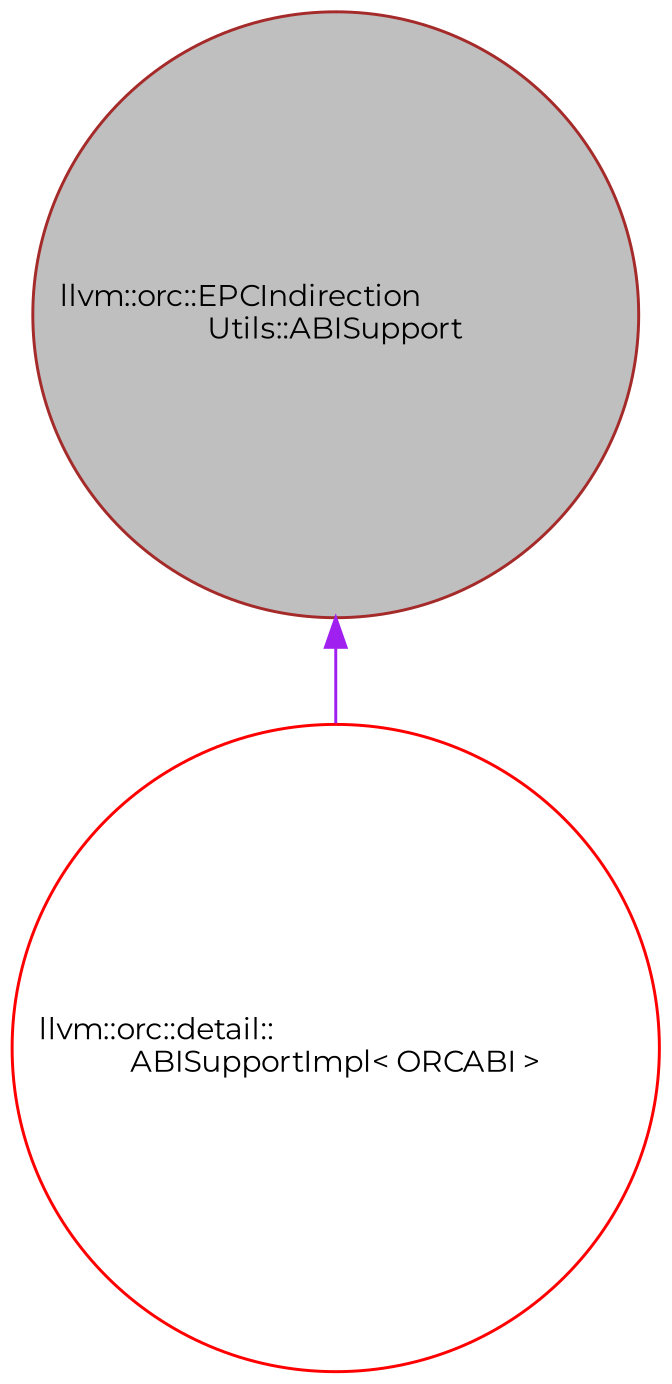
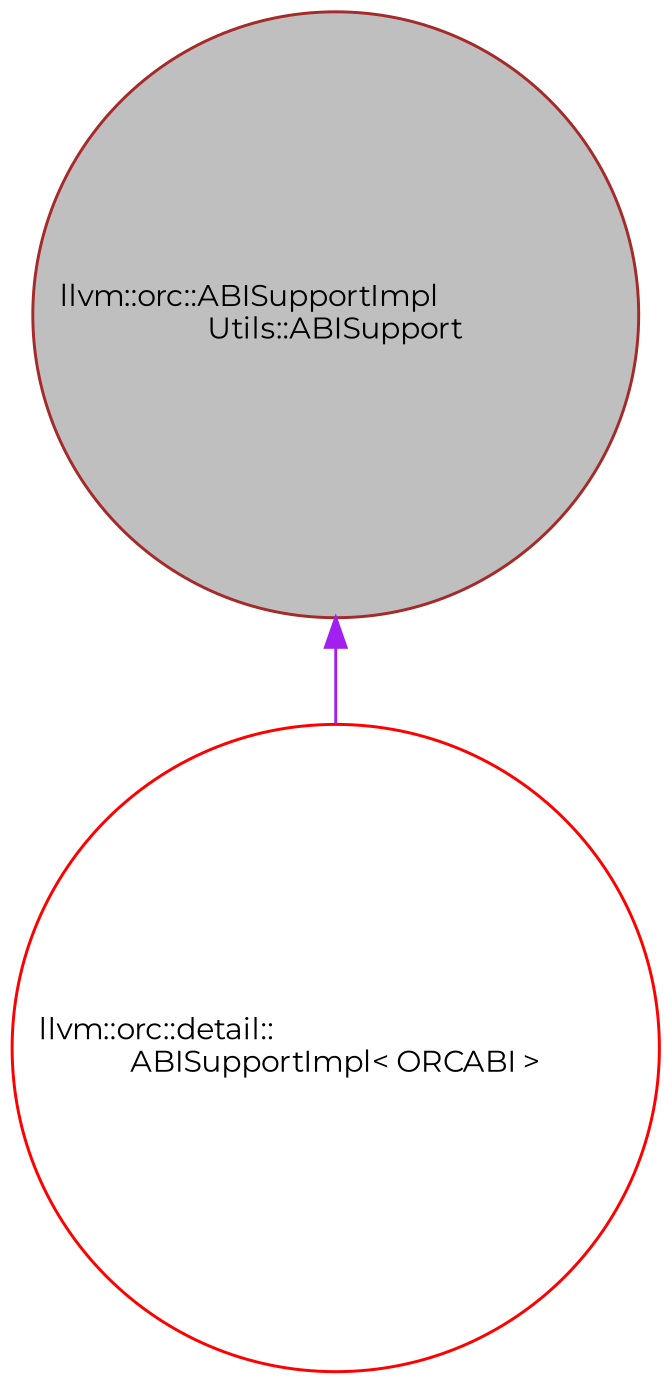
(336, 315) -> (336, 315)
